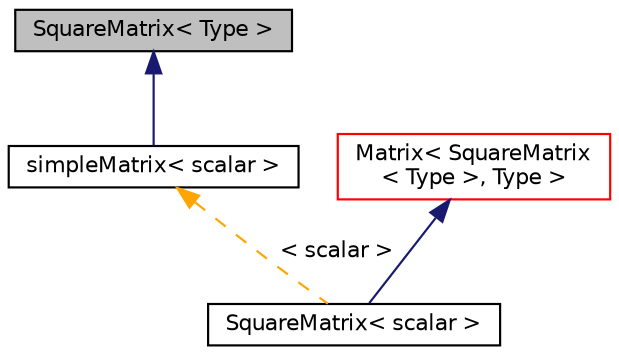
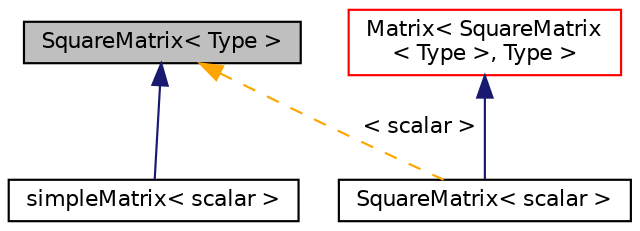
(261, 254) -> (331, 128)
